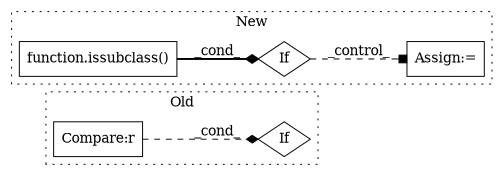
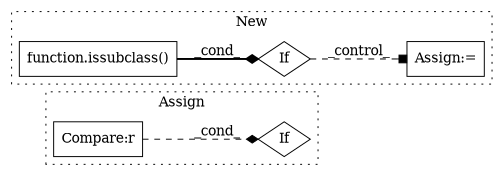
(182, 103) -> (182, 103)
